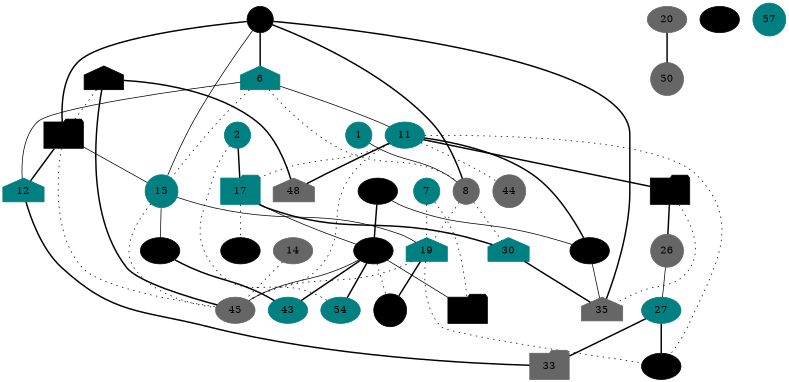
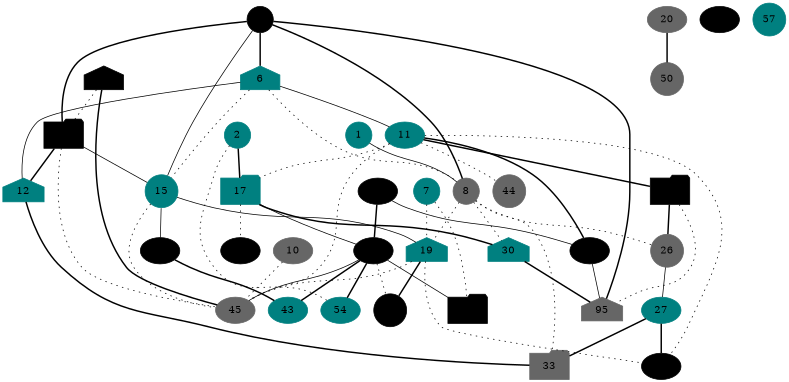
(294, 191) -> none
none -> (562, 226)
(293, 251) -> (293, 251)
none -> (547, 258)
(602, 310) -> (602, 310)
